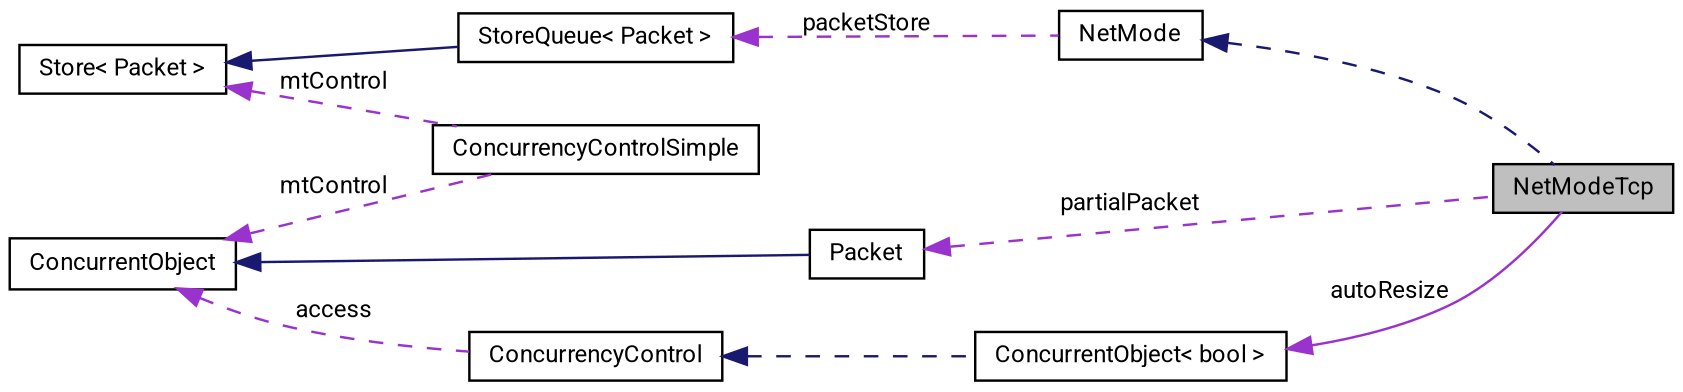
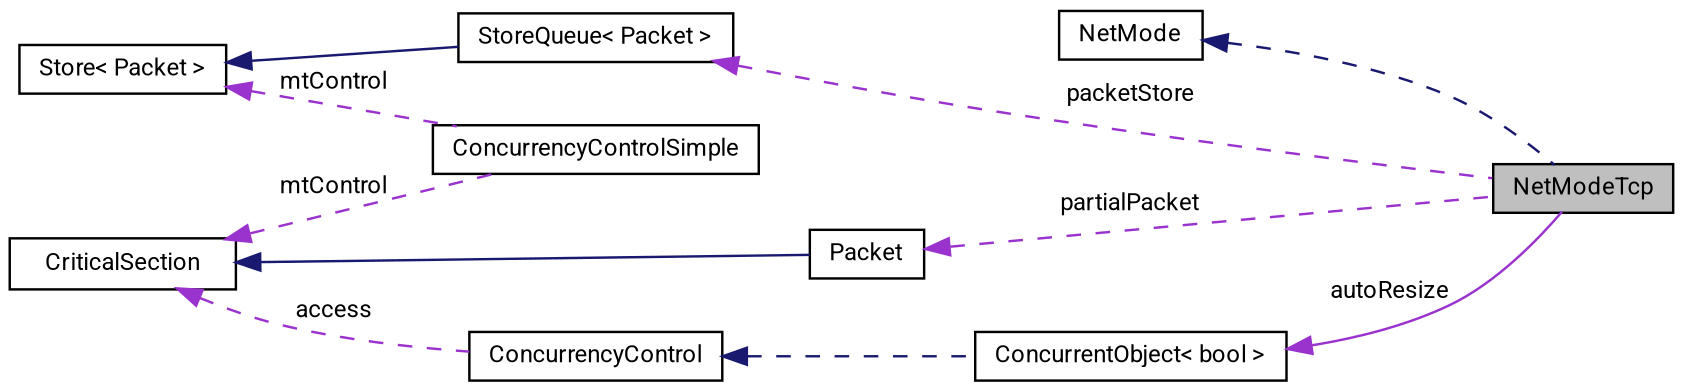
(908, 36) -> (1114, 129)
(123, 264) -> (123, 264)
